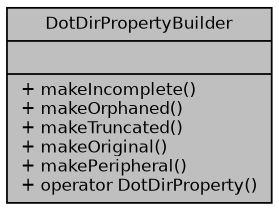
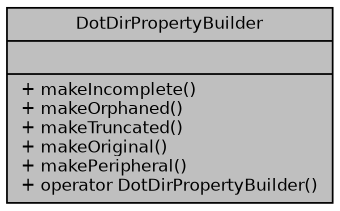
(139, 185) -> (170, 185)
